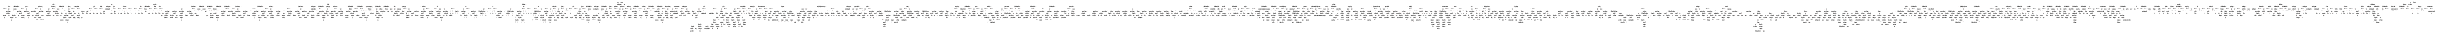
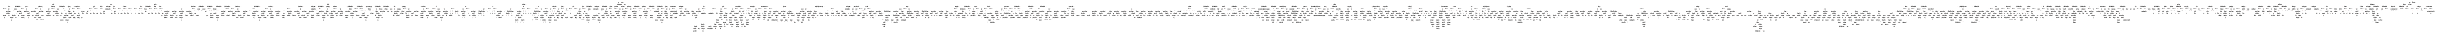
(668, 7) -> (666, 7)
